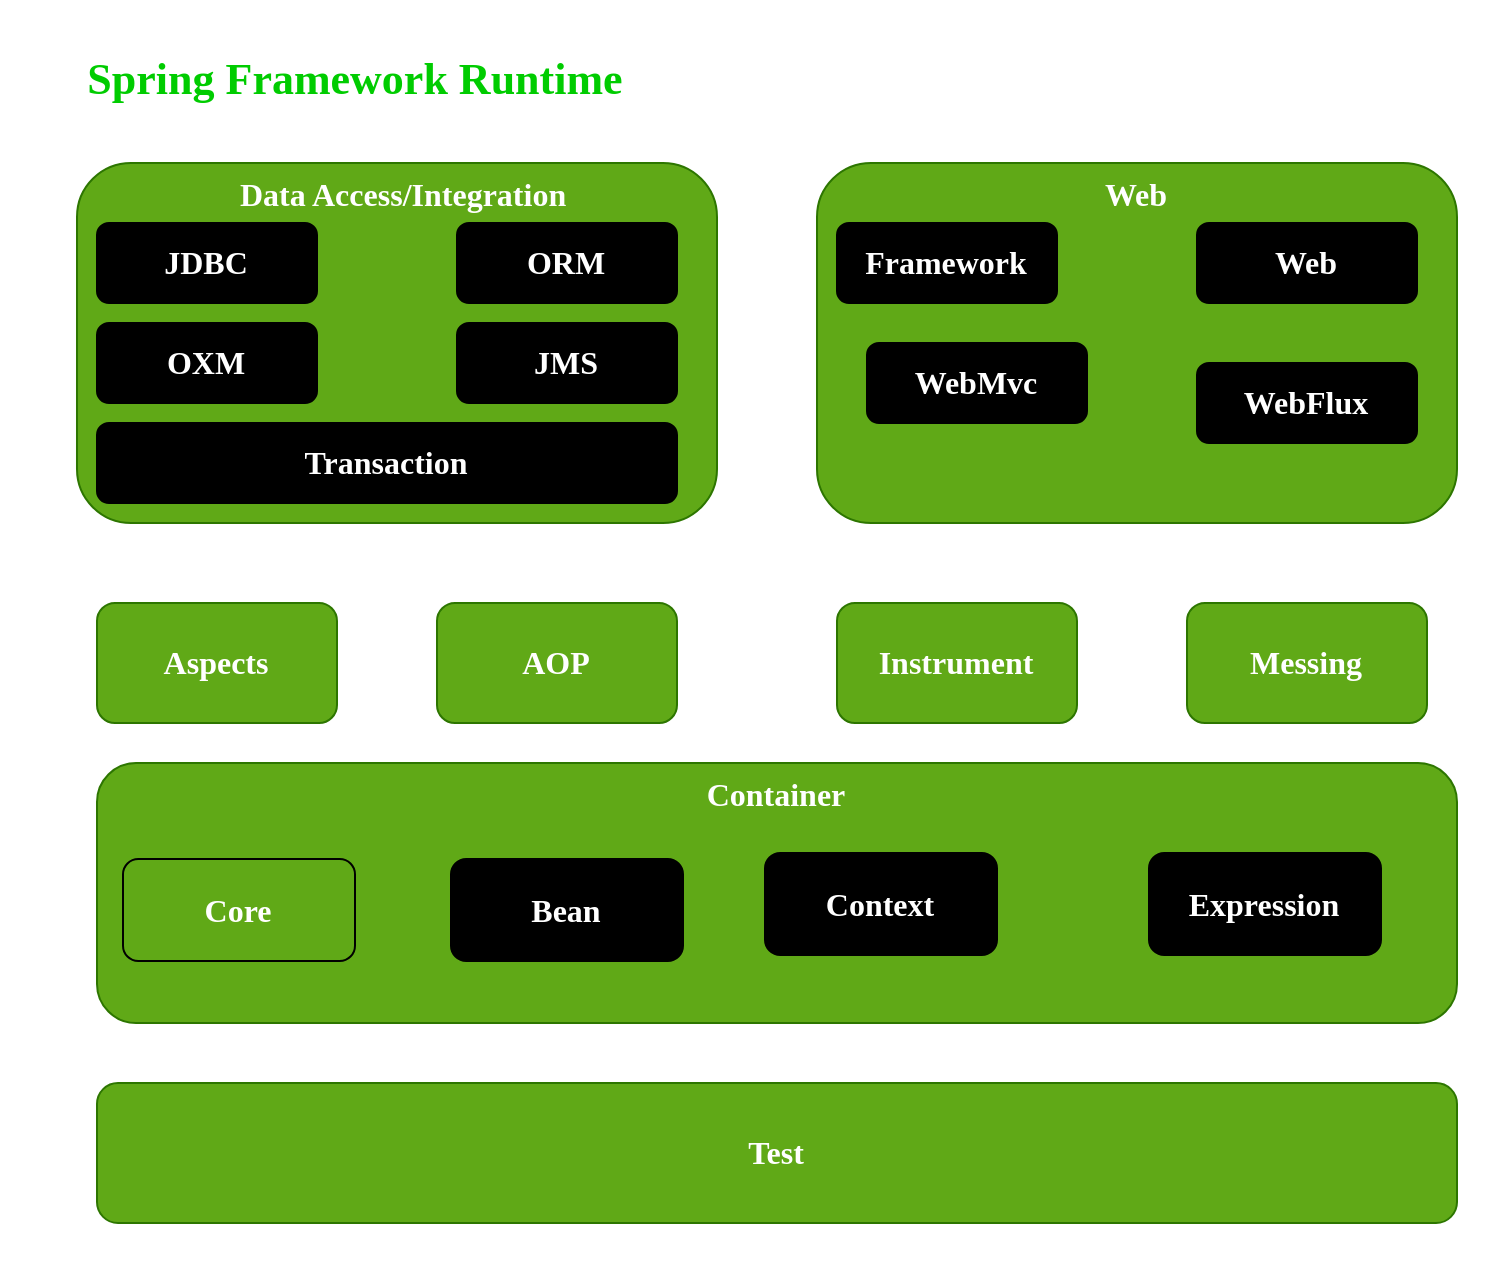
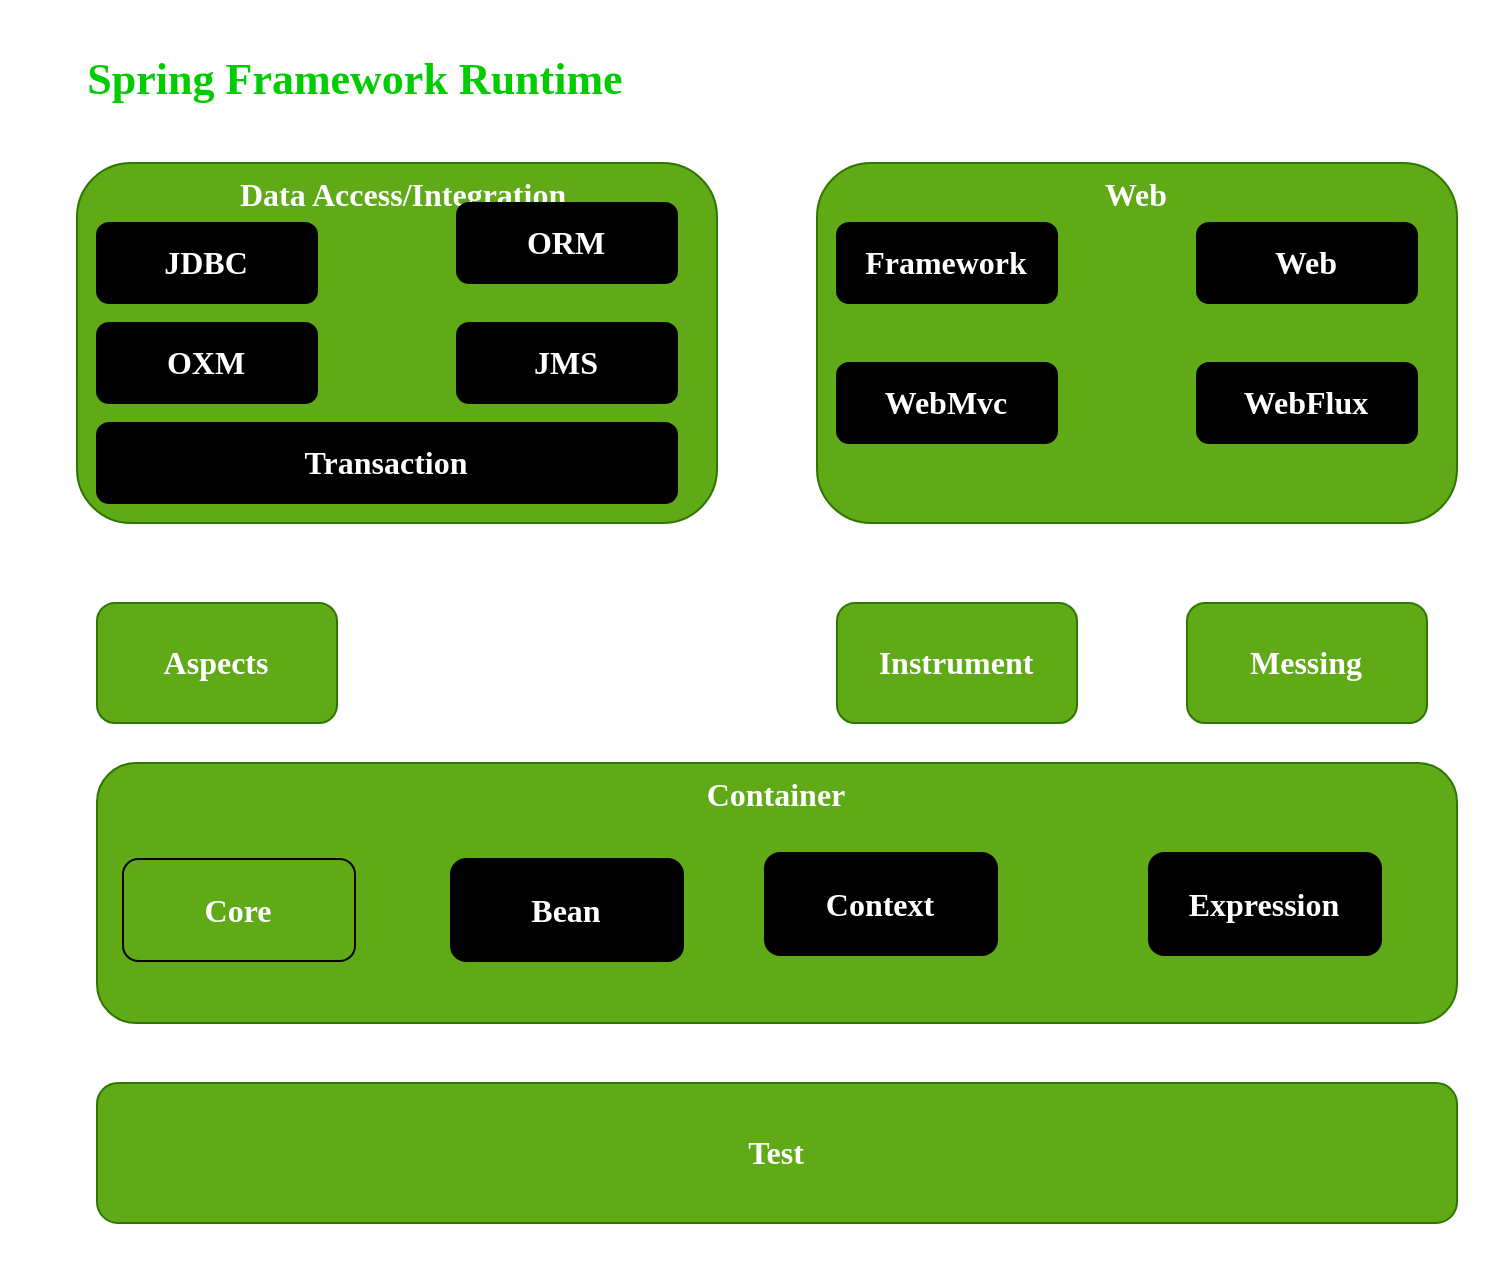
(567, 263) -> (567, 243)
(977, 383) -> (947, 403)
(557, 663) -> none
